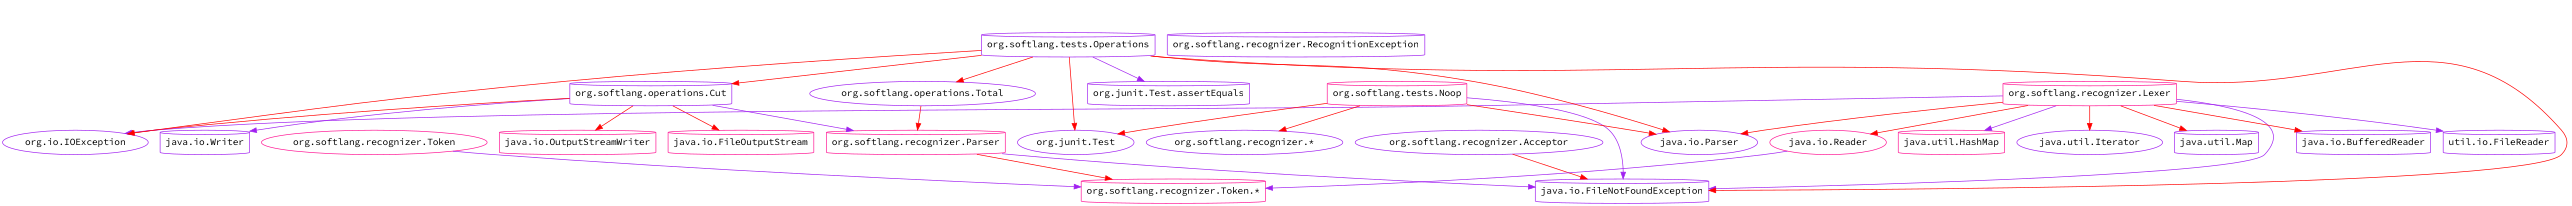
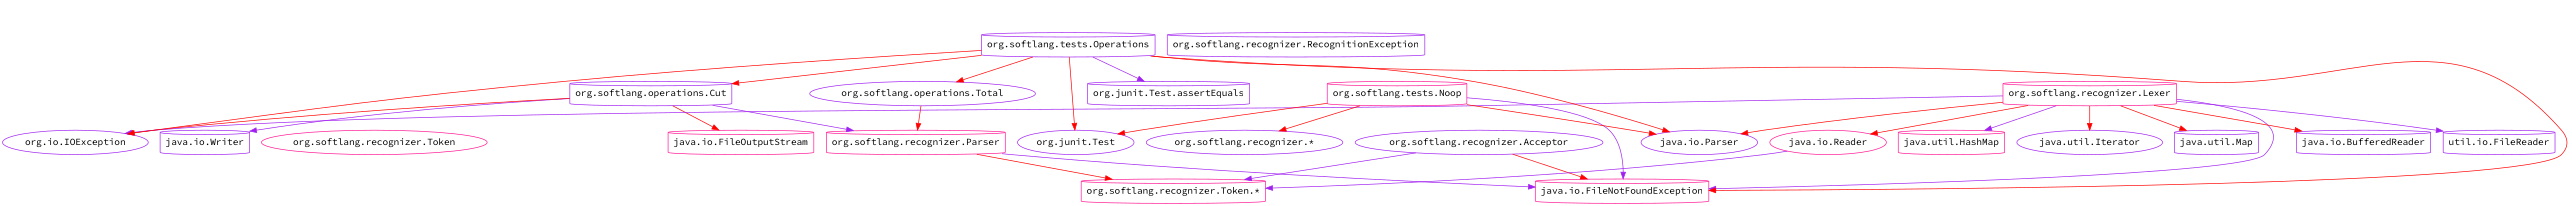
(578, 142) -> none
(763, 172) -> (1334, 166)
(1622, 191) -> (1622, 191)
